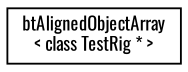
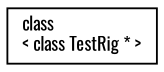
(94, 36) -> (82, 36)
